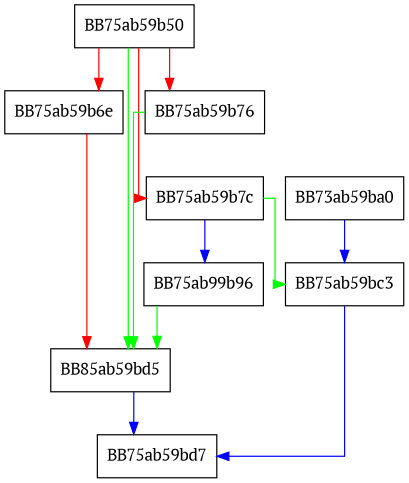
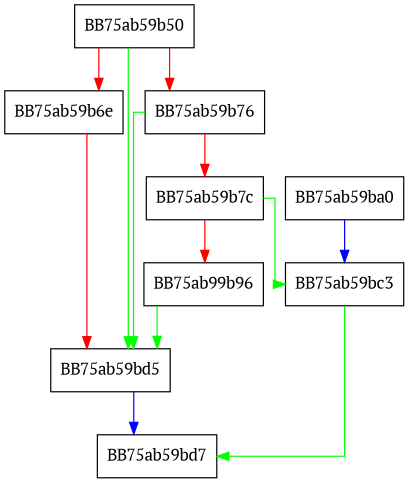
(139, 105) -> (205, 149)
(345, 198) -> (345, 198)
(205, 235) -> (205, 235)
(110, 370) -> (110, 370)
(345, 439) -> (345, 439)
